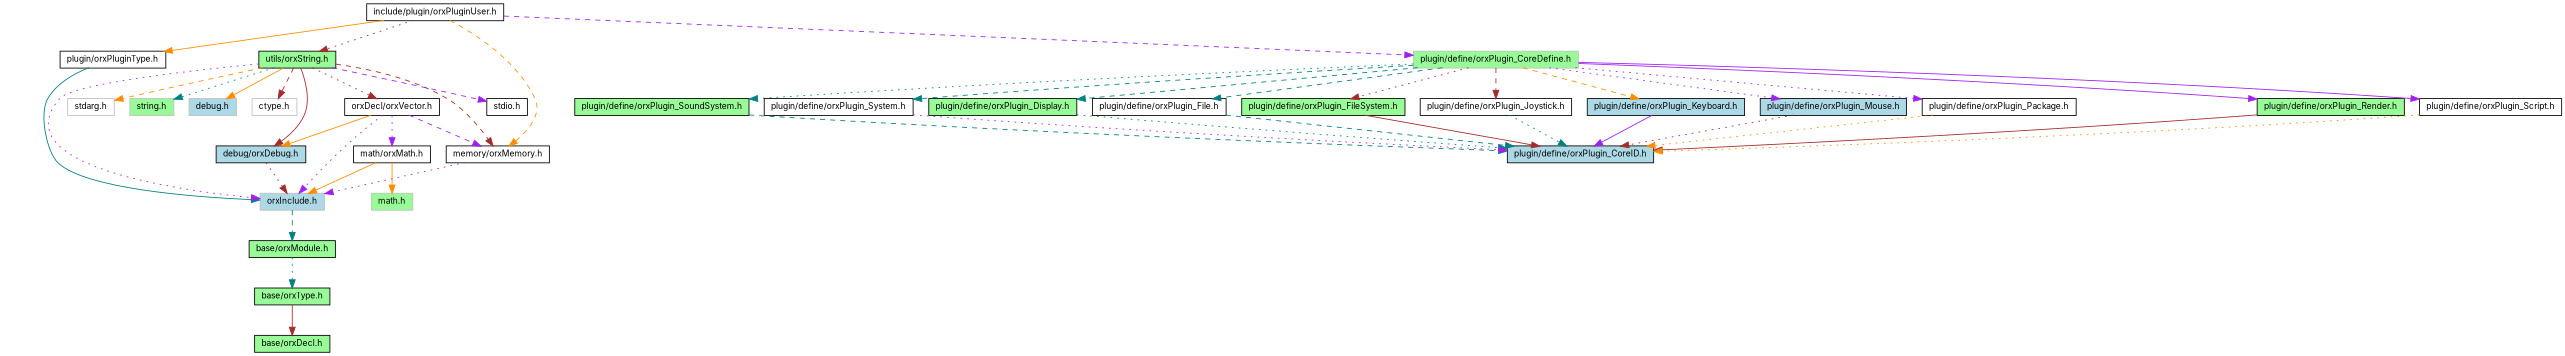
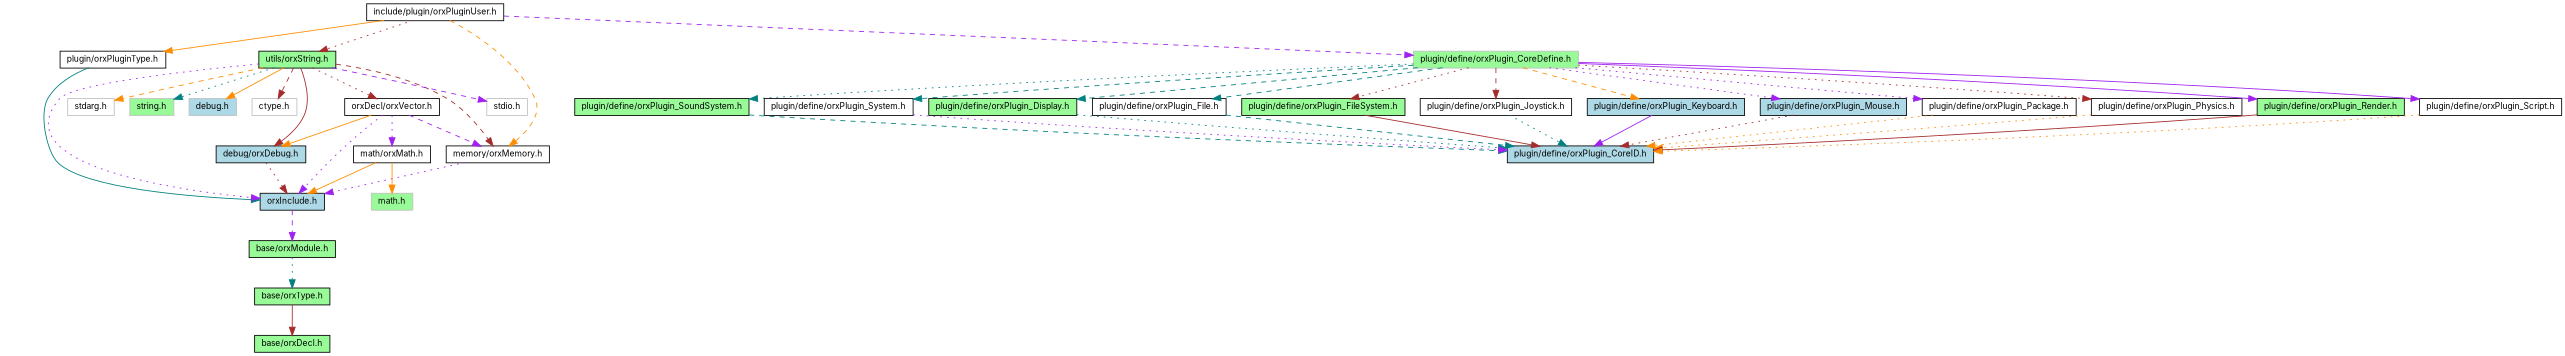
(507, 107) -> (507, 107)
none -> (2167, 107)
(292, 202) -> (292, 202)
(292, 221) -> (292, 221)
